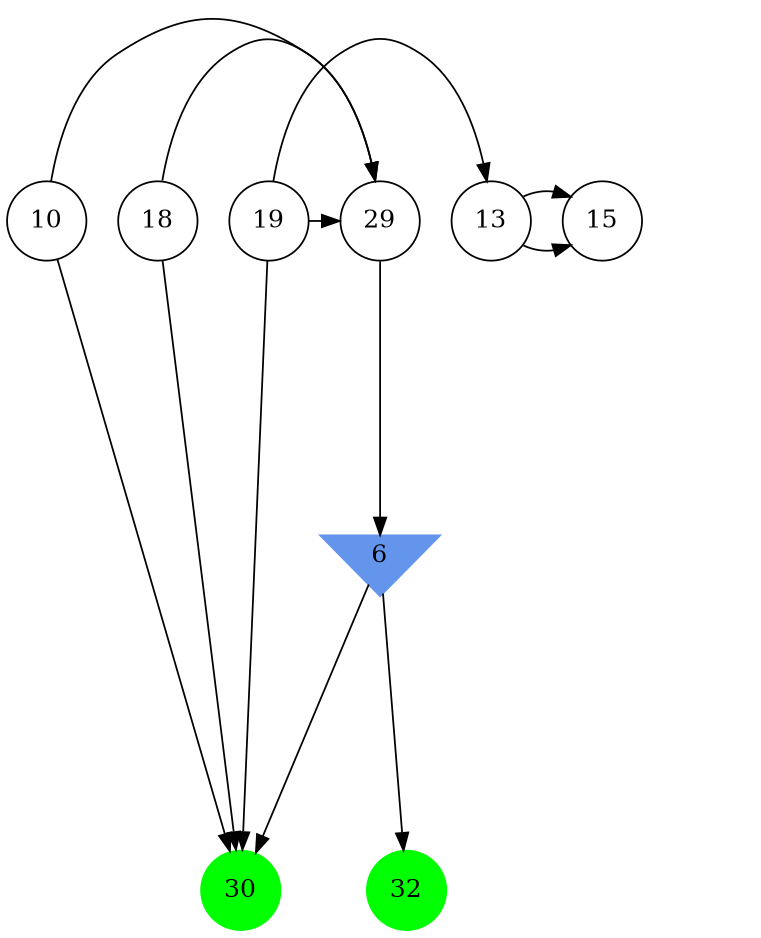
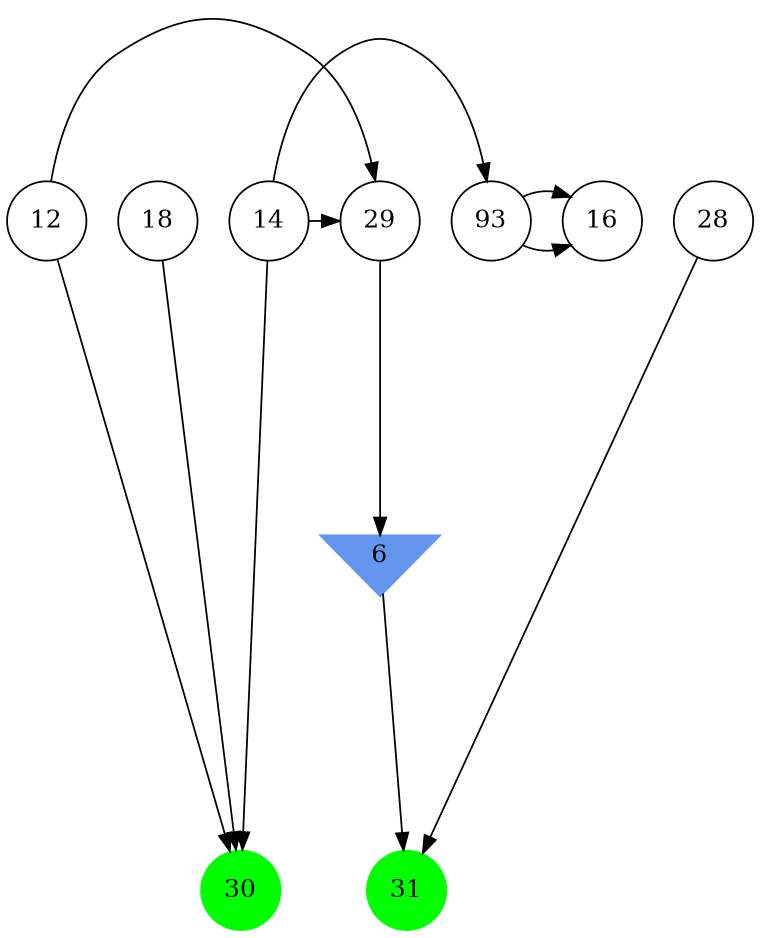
(260, 40) -> none
(47, 221) -> (47, 221)
(269, 221) -> (269, 221)
(491, 221) -> (491, 221)
(602, 221) -> (602, 221)
none -> (713, 221)
(316, 710) -> none
(407, 890) -> (407, 890)
